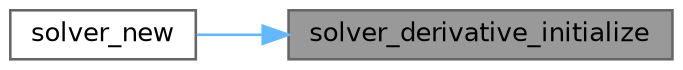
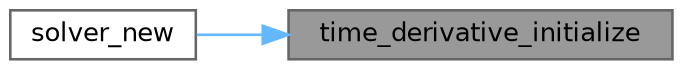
(480, 35) -> (480, 35)
